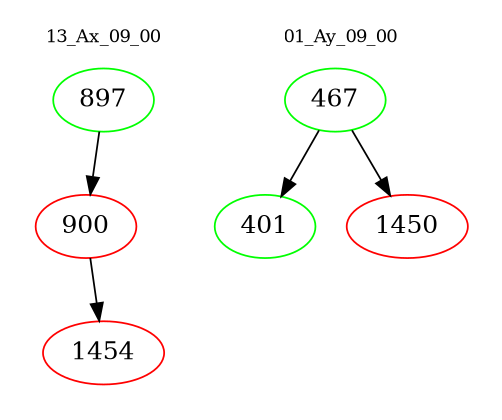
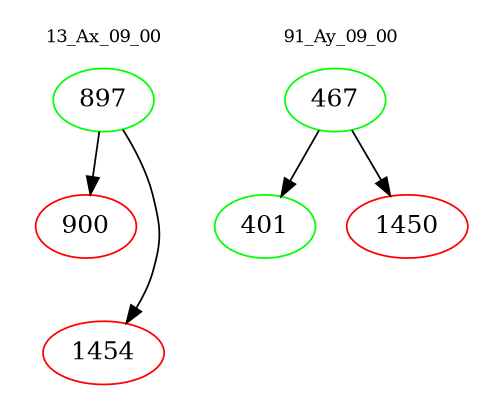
(341, 38) -> (341, 38)
(93, 281) -> (158, 217)
